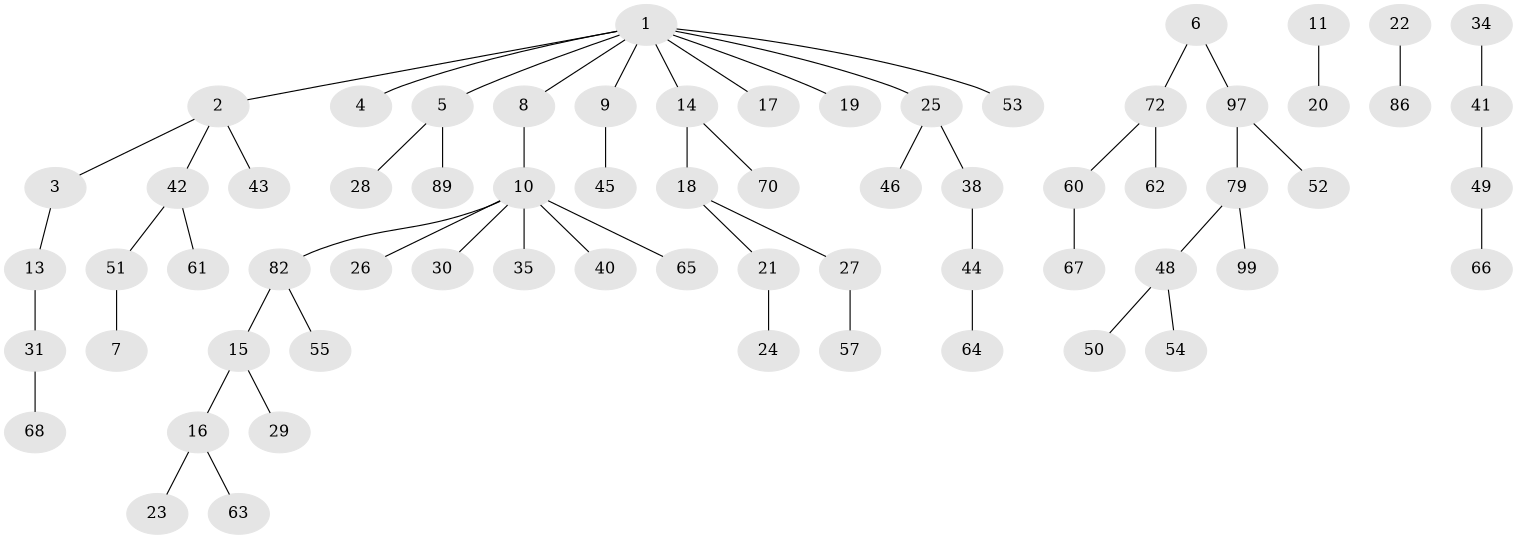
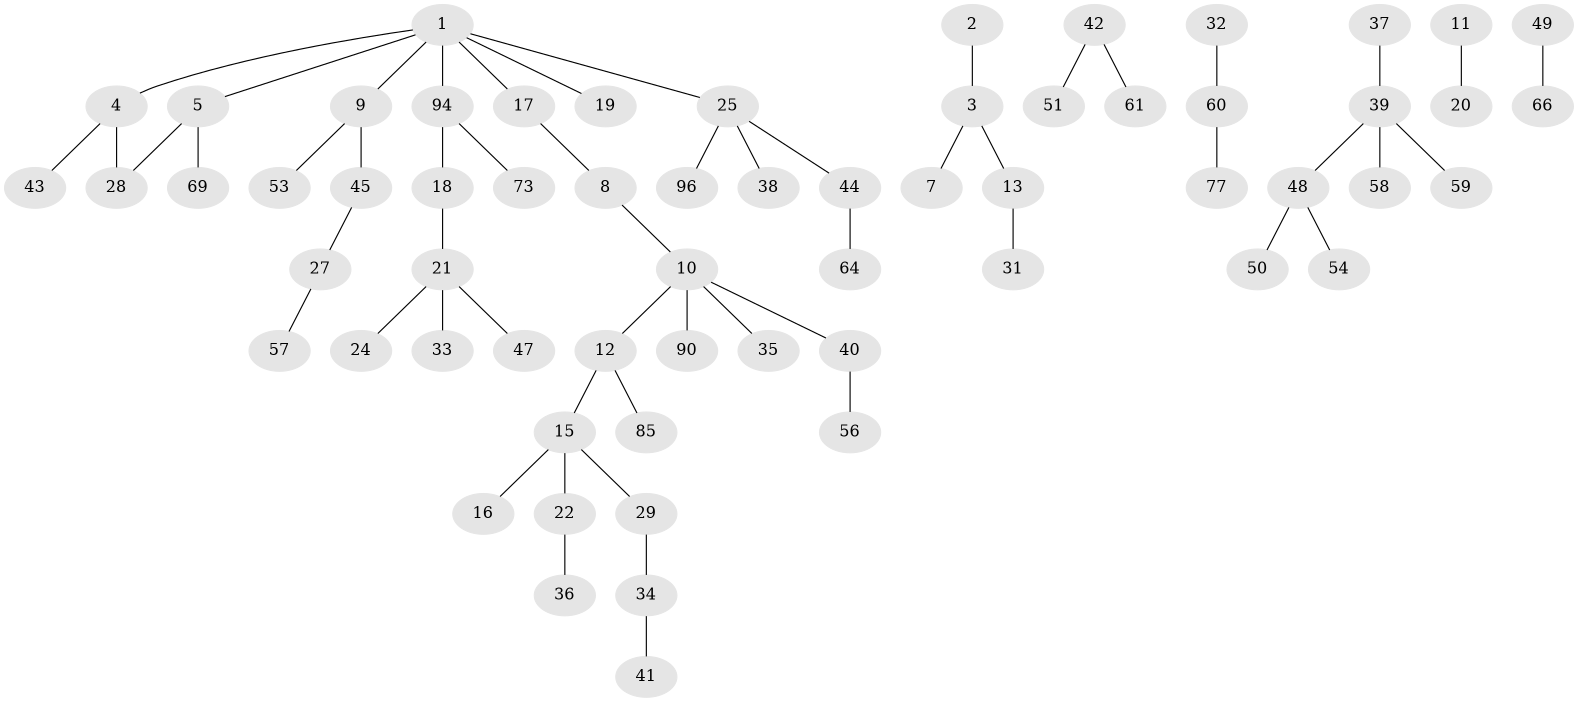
(1196, 25) -> none
(835, 52) -> (320, 147)
(432, 65) -> none
(585, 66) -> (565, 147)
(687, 106) -> (443, 106)
(1156, 106) -> (1217, 25)
(1237, 106) -> (1380, 25)
(1400, 106) -> (565, 595)
none -> (117, 147)
(198, 147) -> none
(239, 147) -> (76, 147)
(1482, 147) -> none
(443, 188) -> (198, 188)
(769, 188) -> (524, 188)
(891, 188) -> (687, 188)
(1156, 188) -> none
(1237, 188) -> (1380, 106)
(1319, 188) -> none
none -> (1380, 188)
(769, 229) -> (341, 229)
(972, 229) -> (789, 147)
(280, 269) -> (606, 351)
(361, 269) -> none
(443, 269) -> (687, 351)
(687, 269) -> none
(1074, 269) -> (1217, 188)
(1247, 269) -> (1461, 188)
(117, 310) -> (952, 147)
(320, 351) -> (646, 432)
none -> (443, 351)
none -> (524, 351)
(35, 432) -> none
none -> (850, 432)
none -> (565, 473)
(157, 514) -> none
(239, 514) -> none
none -> (646, 555)
